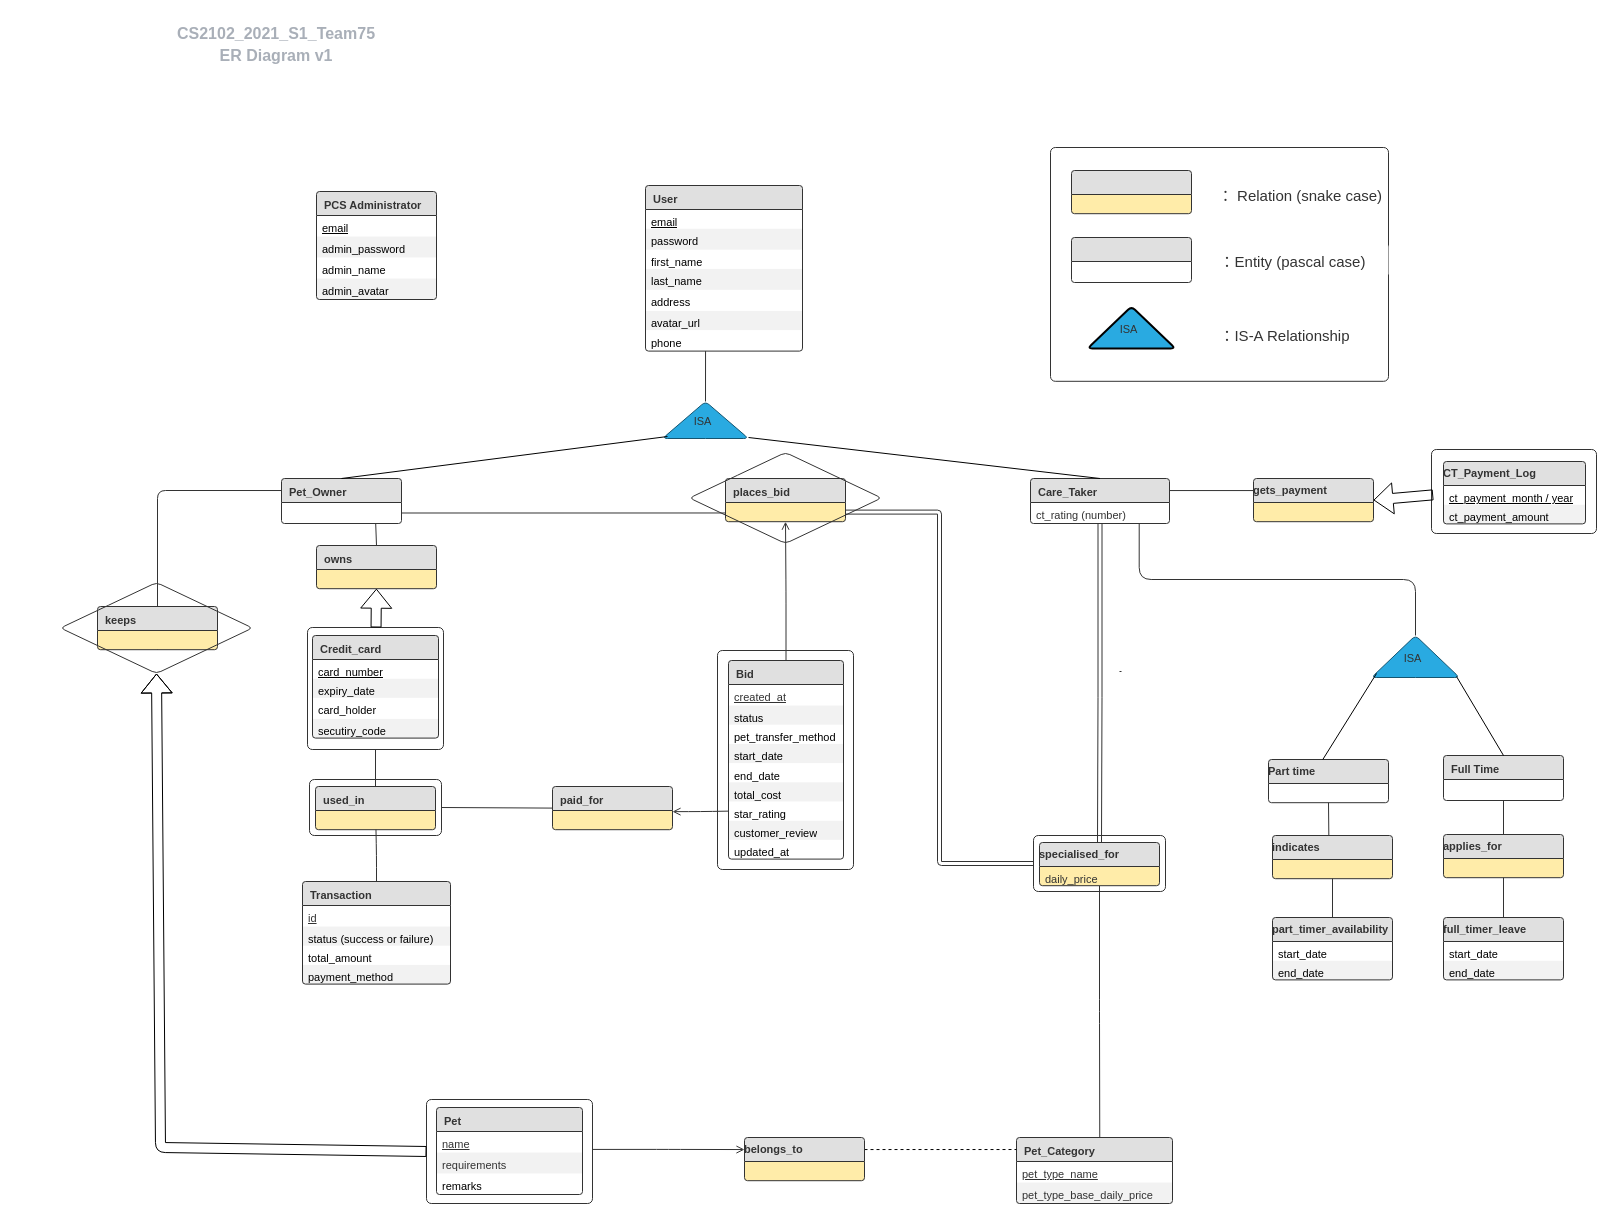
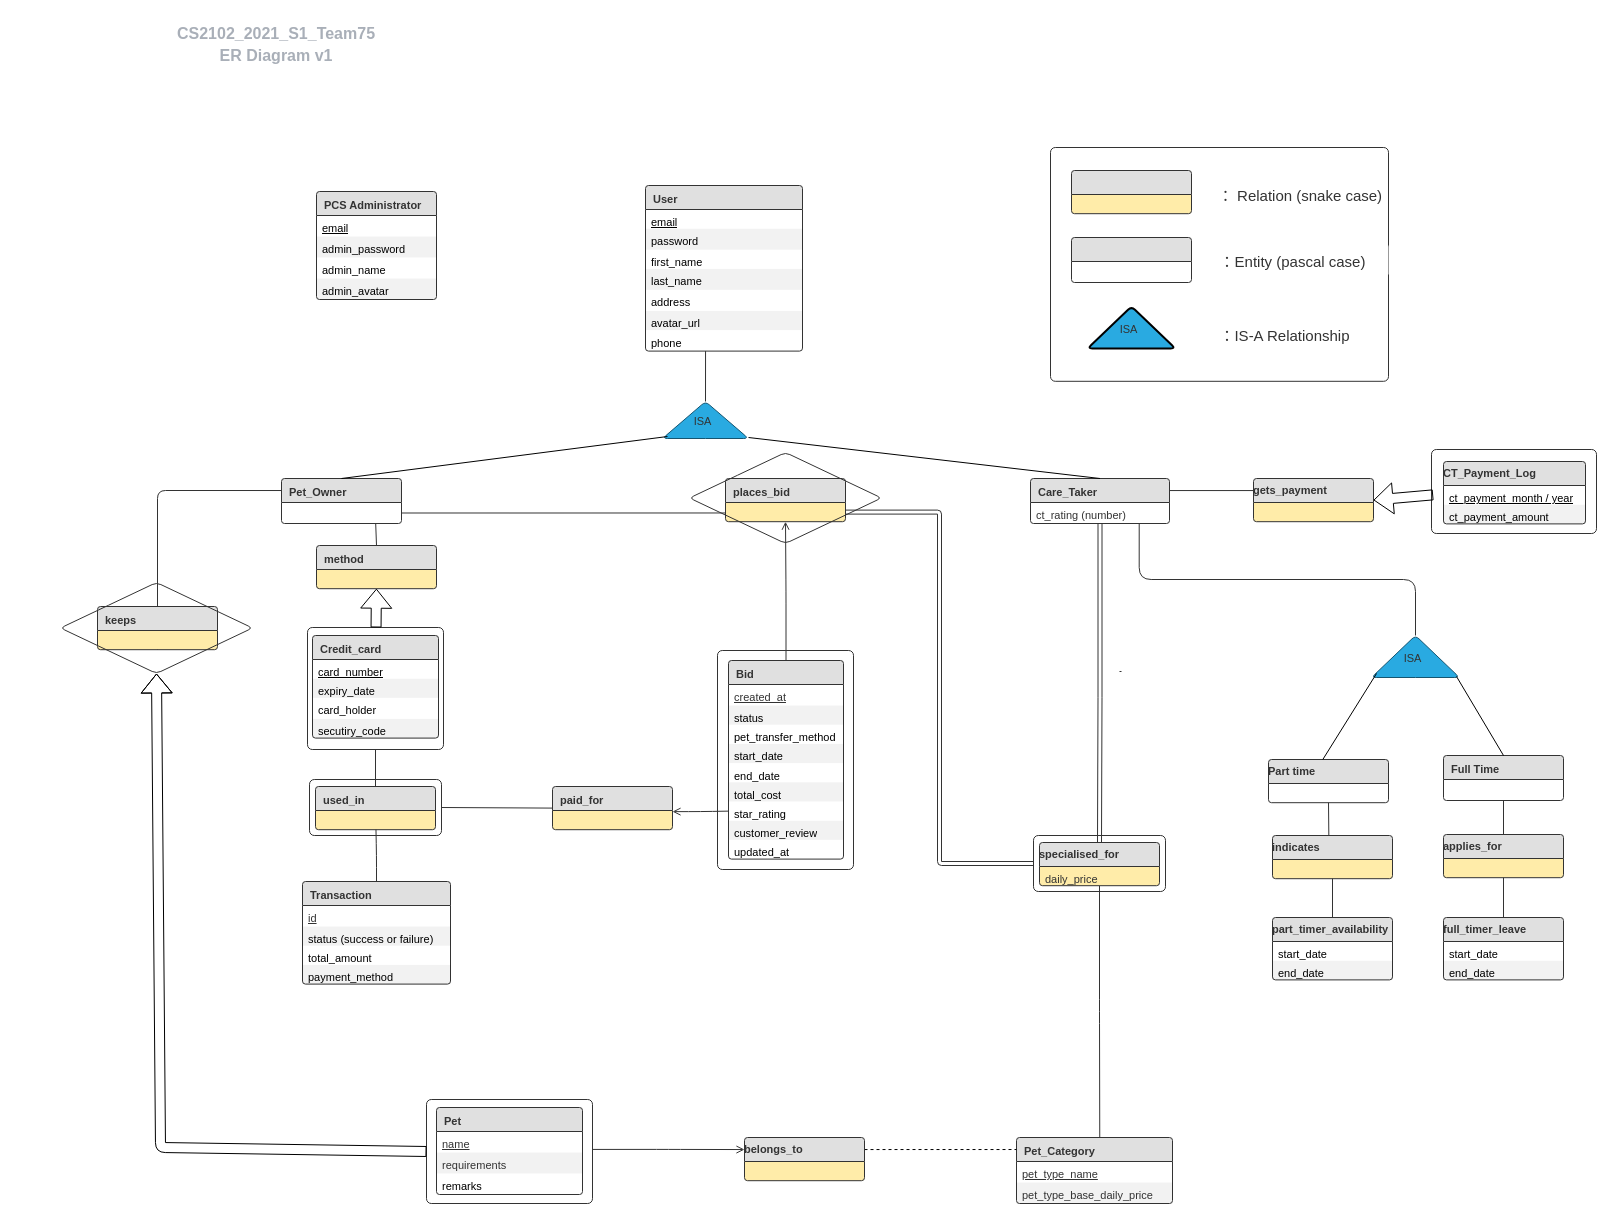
(337, 560) -> (343, 560)
